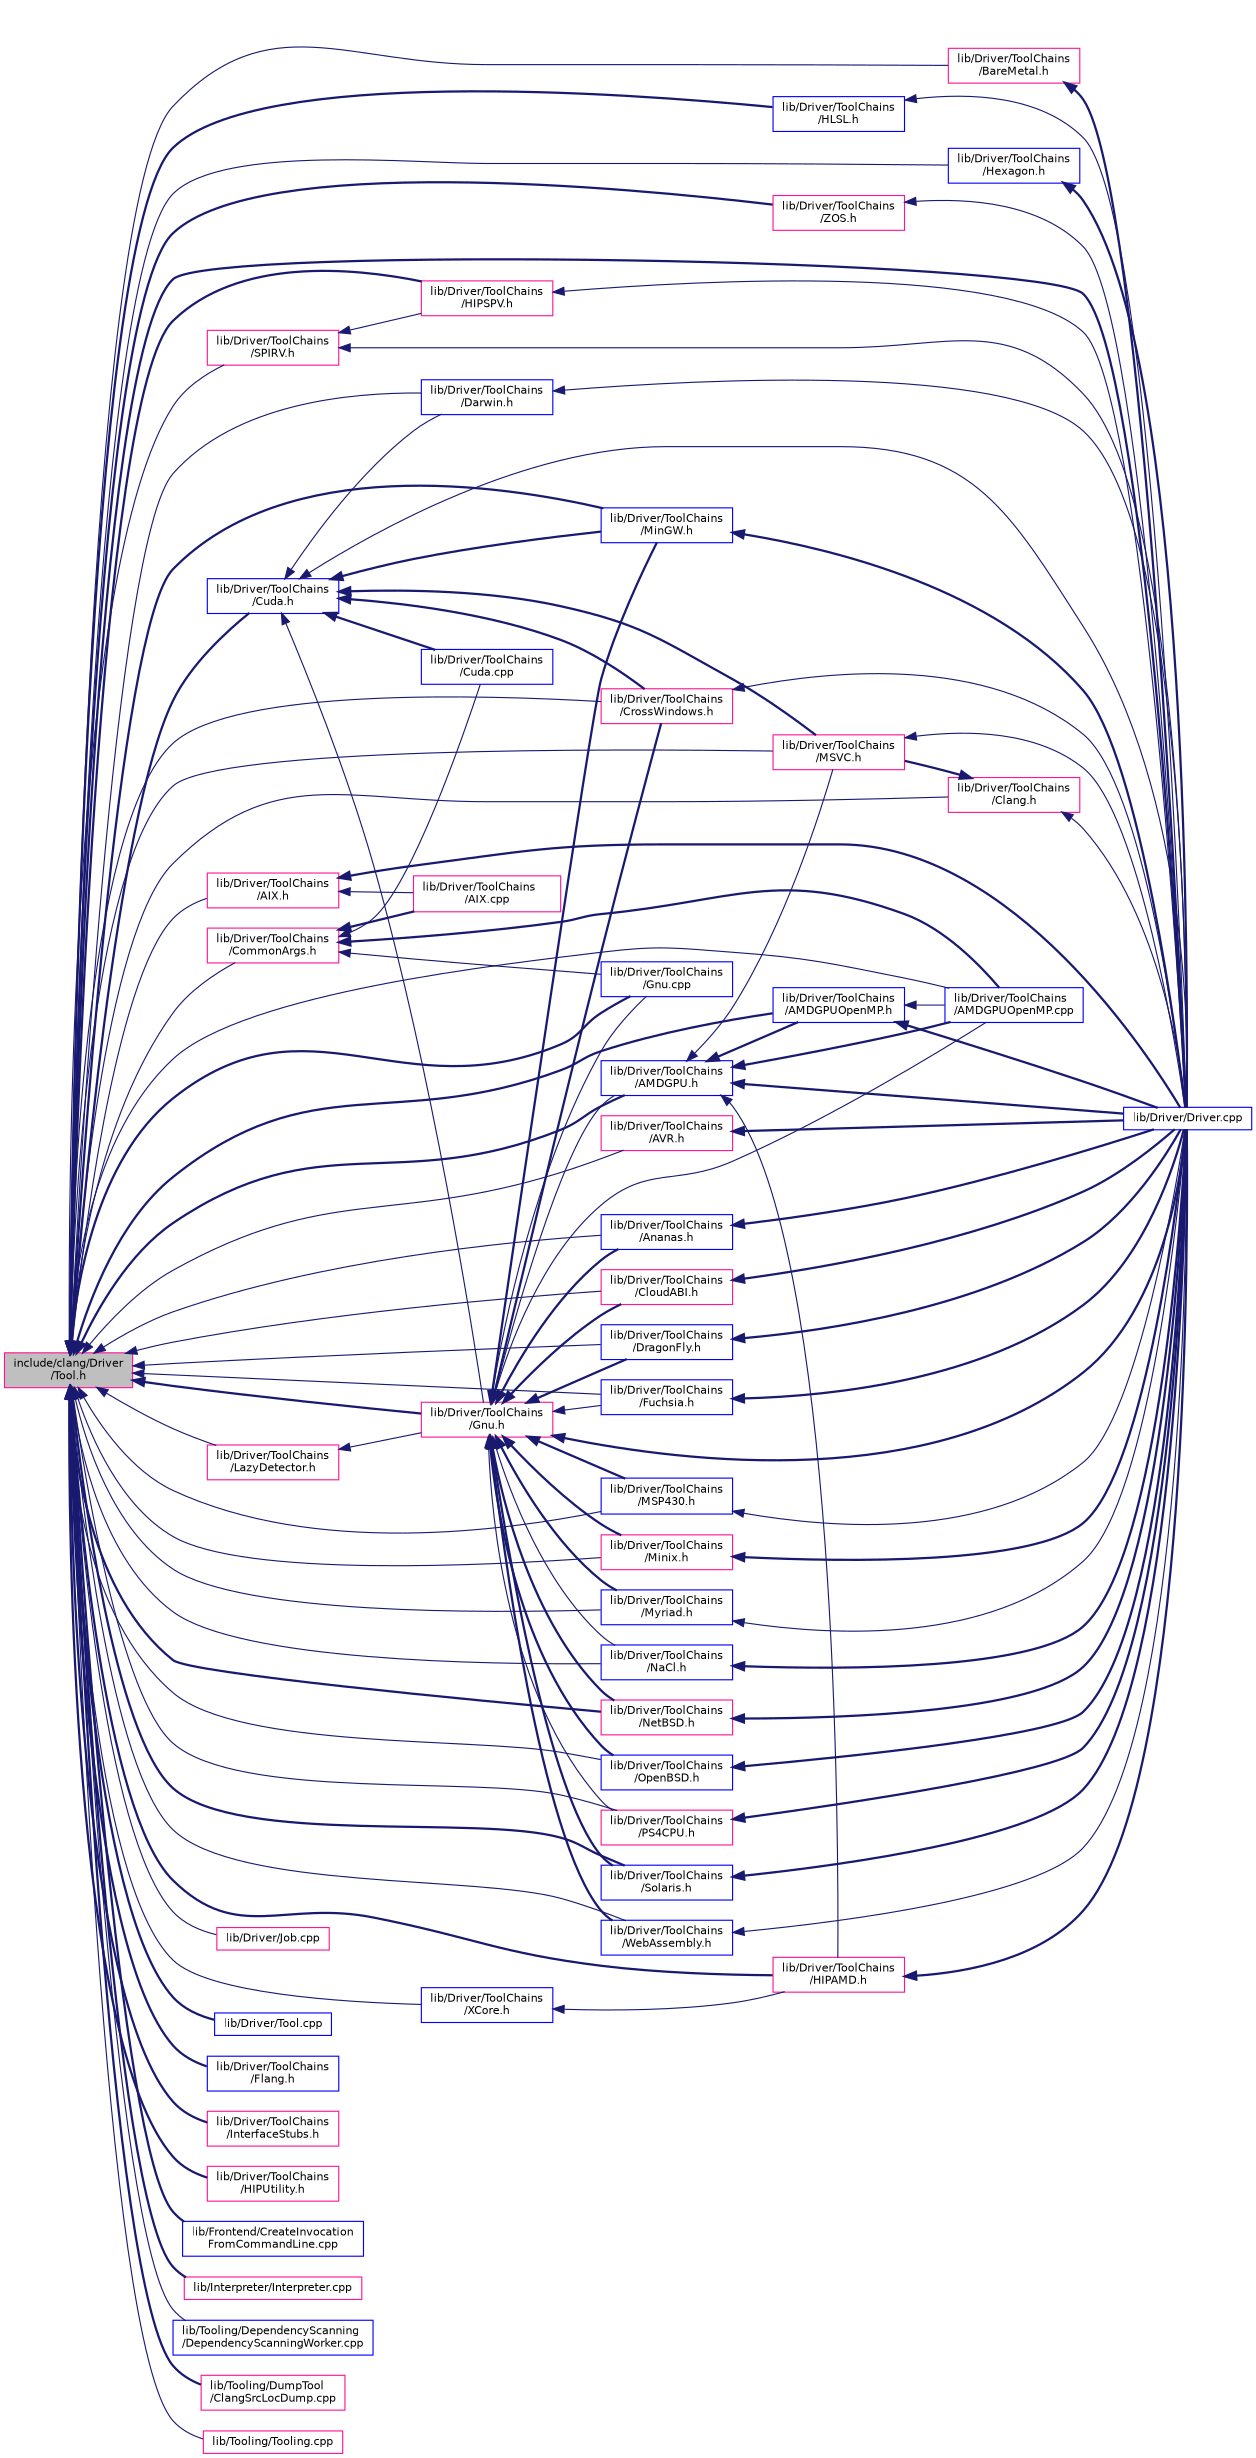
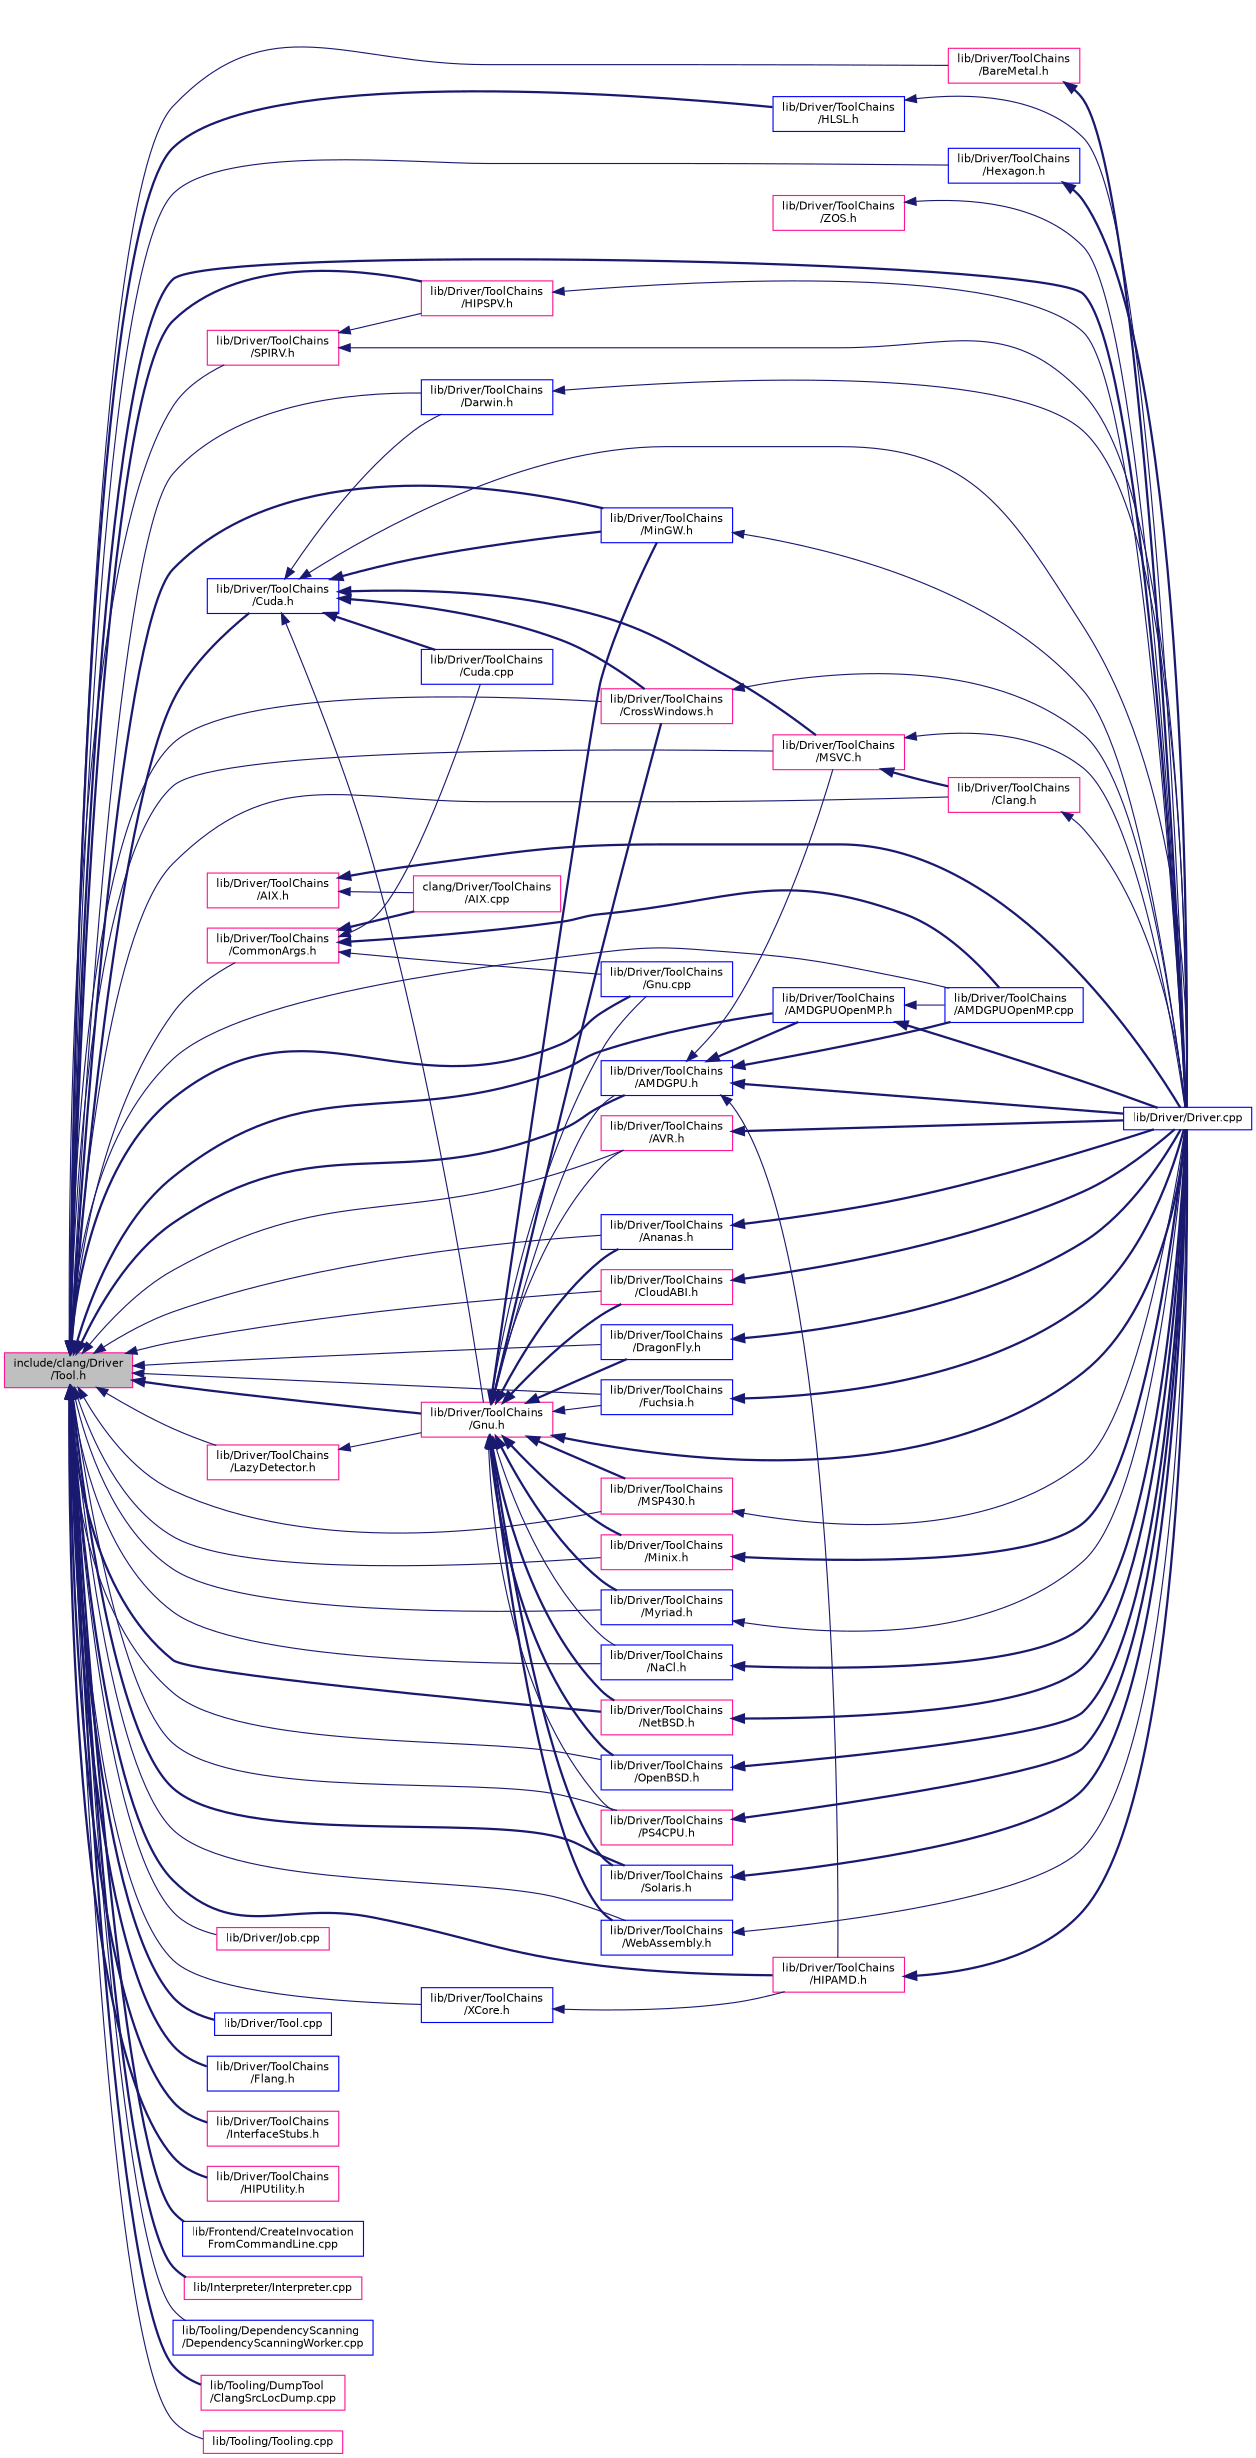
(157, 268) -> none
(1097, 713) -> (1097, 713)
(933, 768) -> (920, 780)
(487, 894) -> (487, 894)
(107, 1105) -> none
(700, 1172) -> (540, 1260)
(667, 1496) -> (667, 1496)
